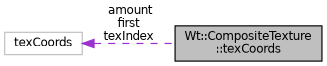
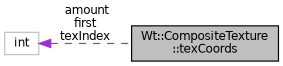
(43, 43) -> (22, 43)
